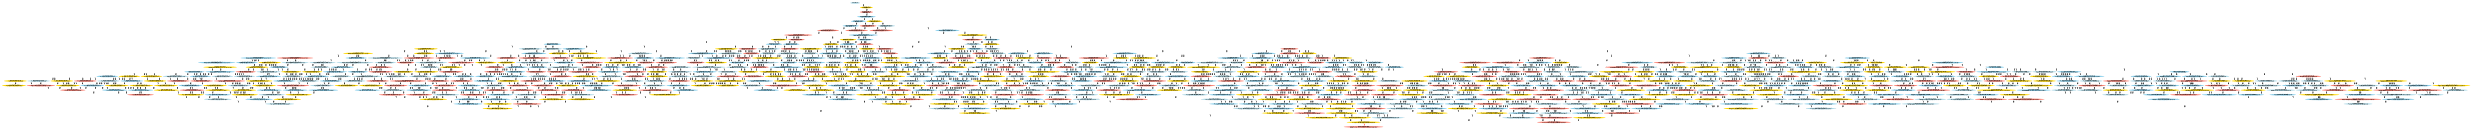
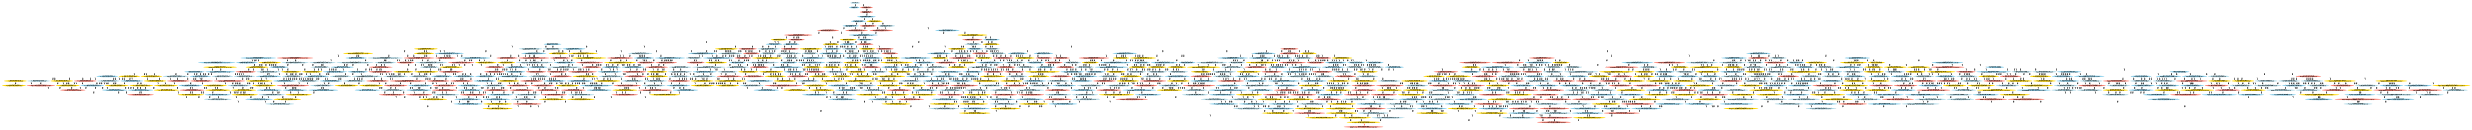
none -> (854, 8)
(866, 8) -> (866, 8)
